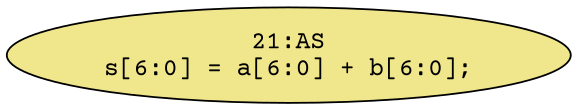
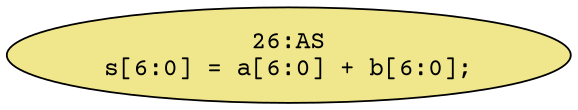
(289, 55) -> (289, 55)
